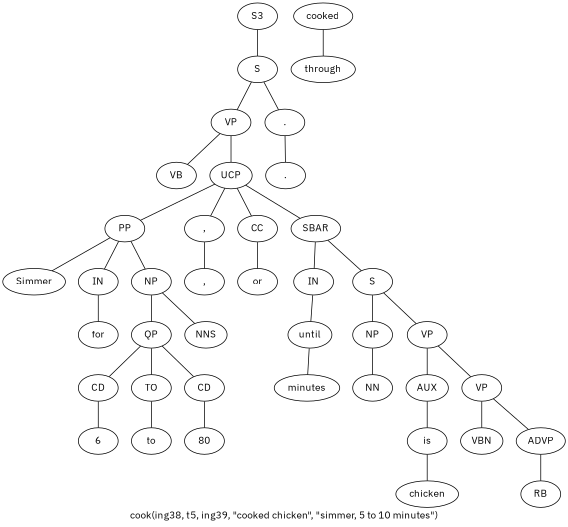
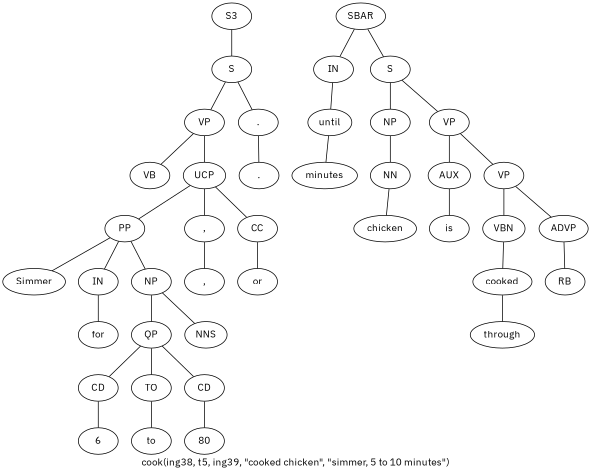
(273, 202) -> none
none -> (503, 255)
(427, 468) -> (388, 202)
